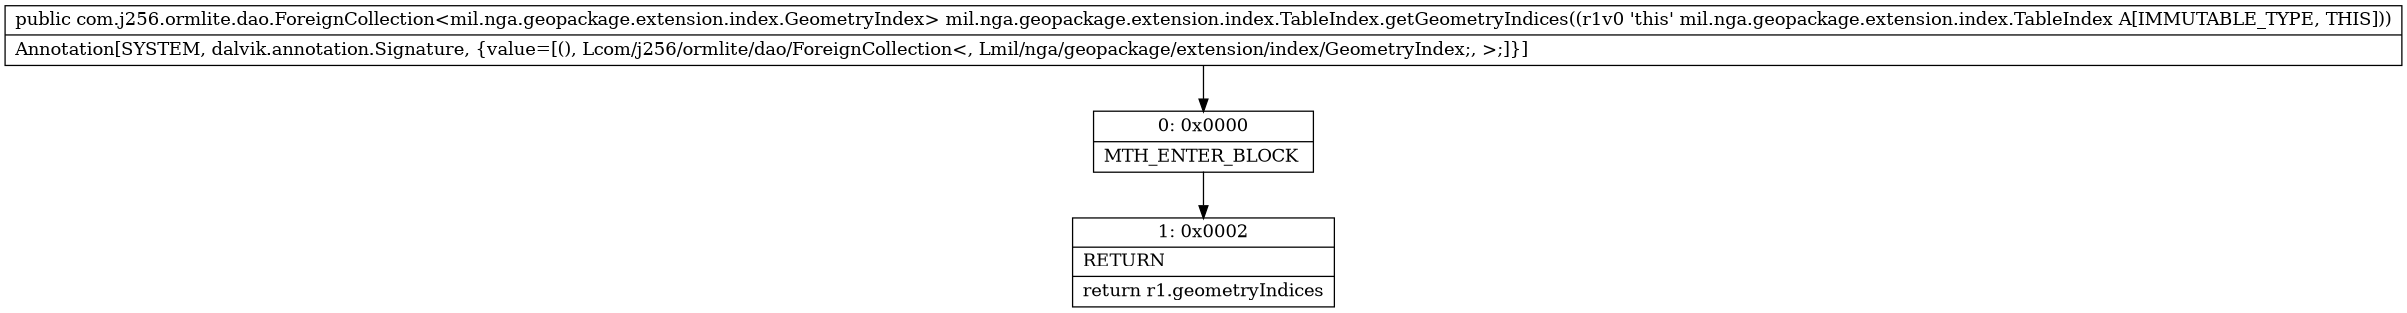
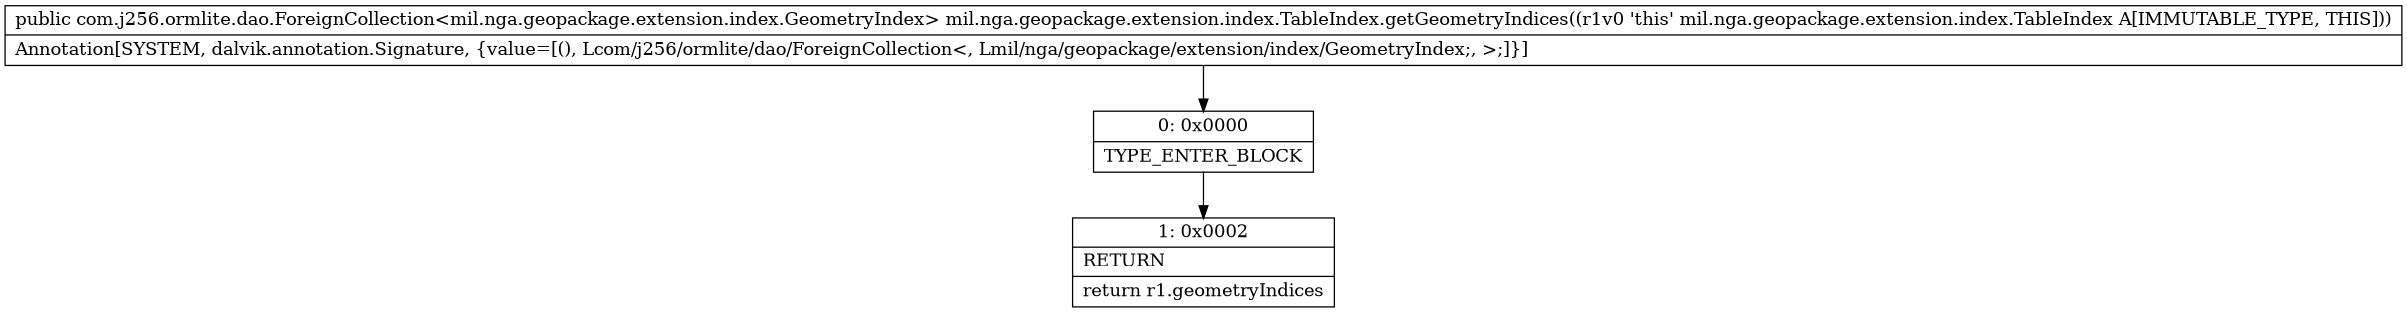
(1202, 156) -> (1203, 156)
